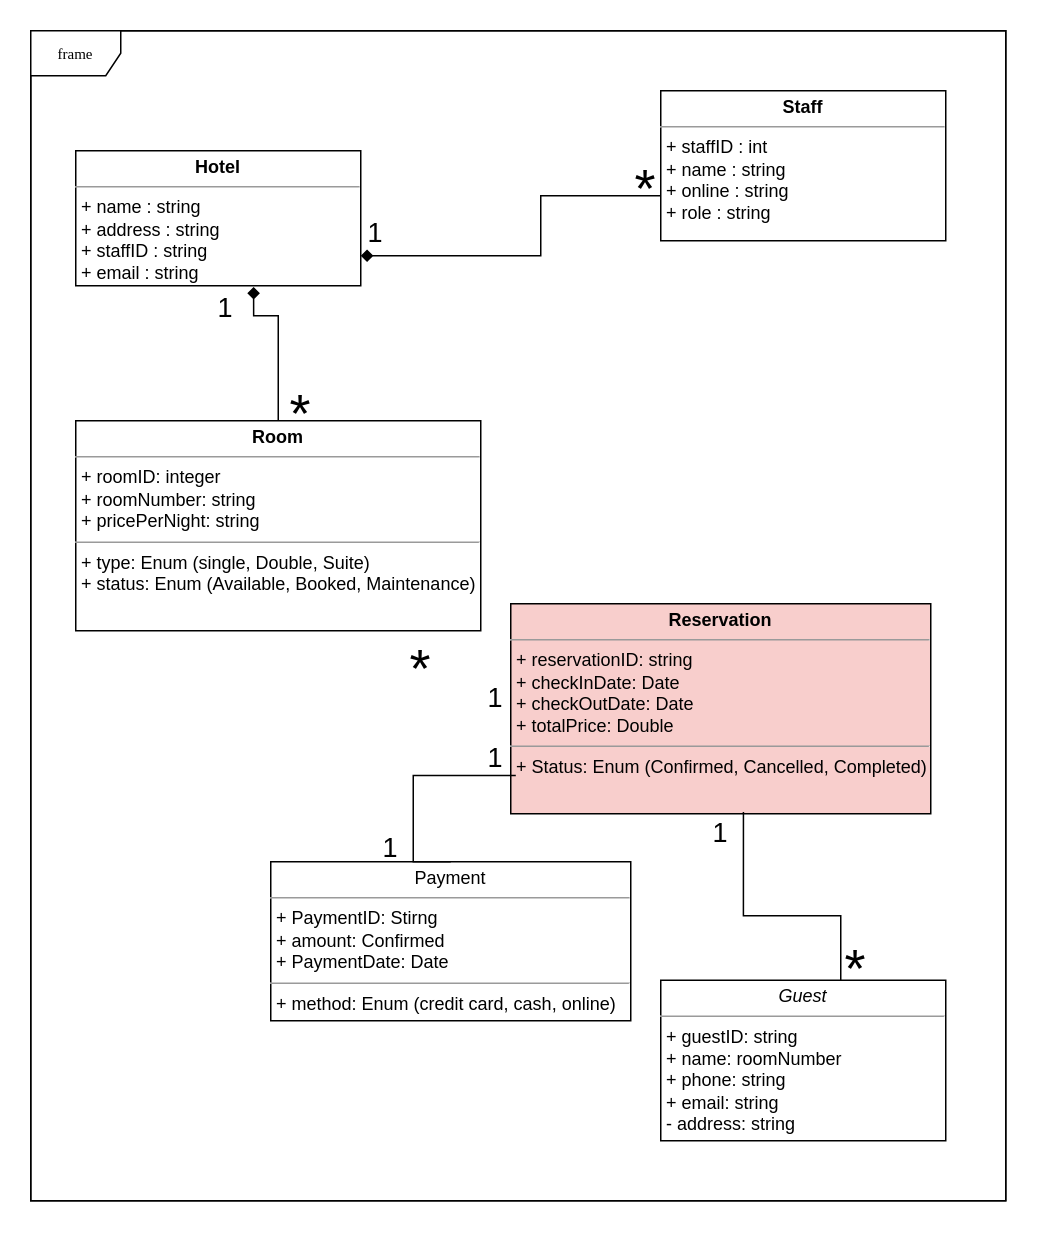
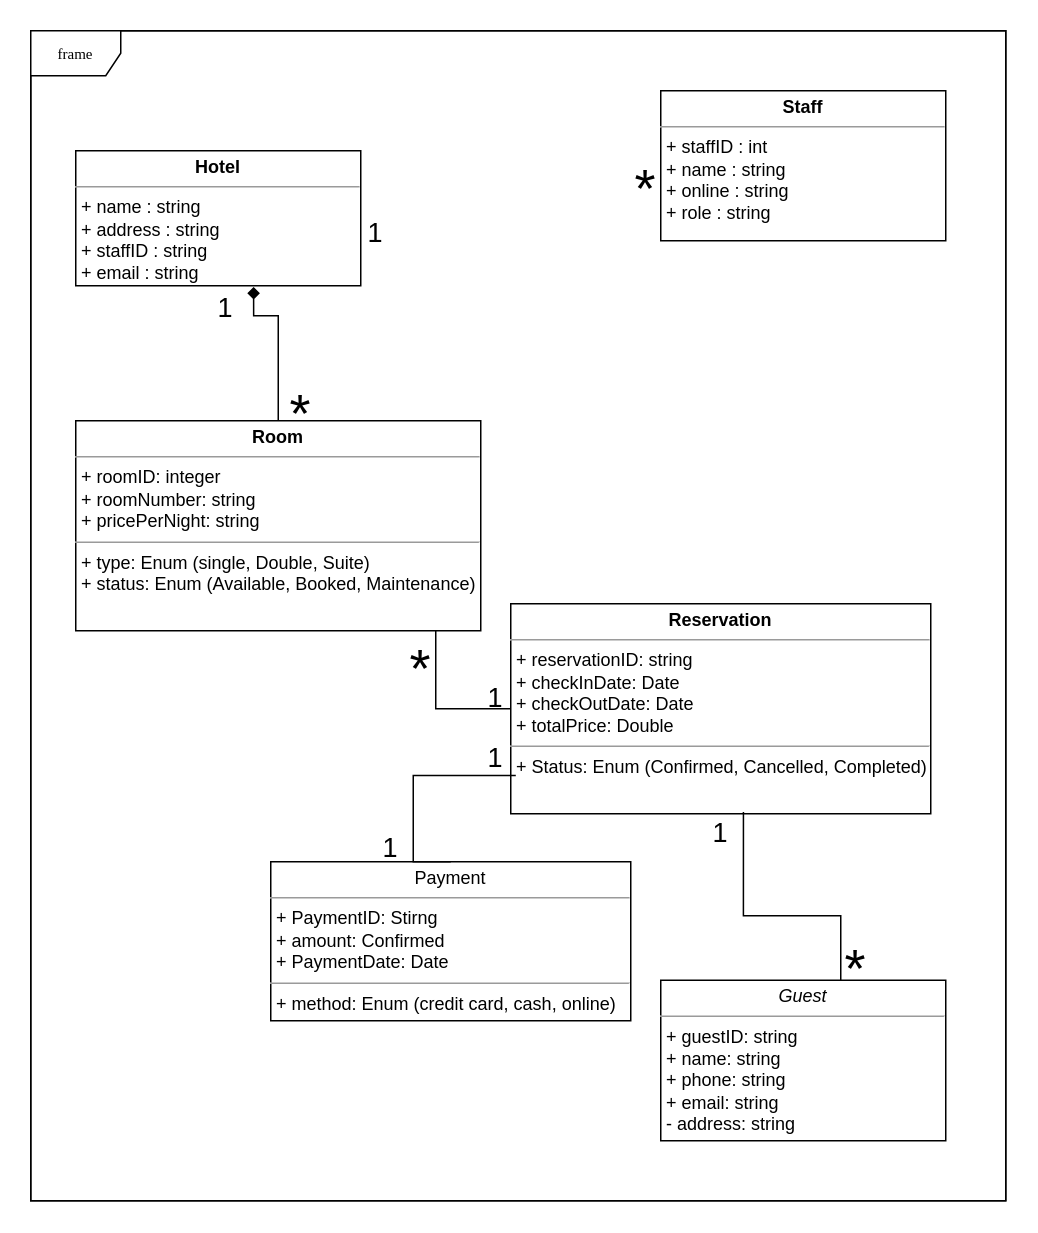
(541, 250) -> none
none -> (436, 707)
(721, 709) -> (721, 709)
(744, 1045) -> (737, 1045)
